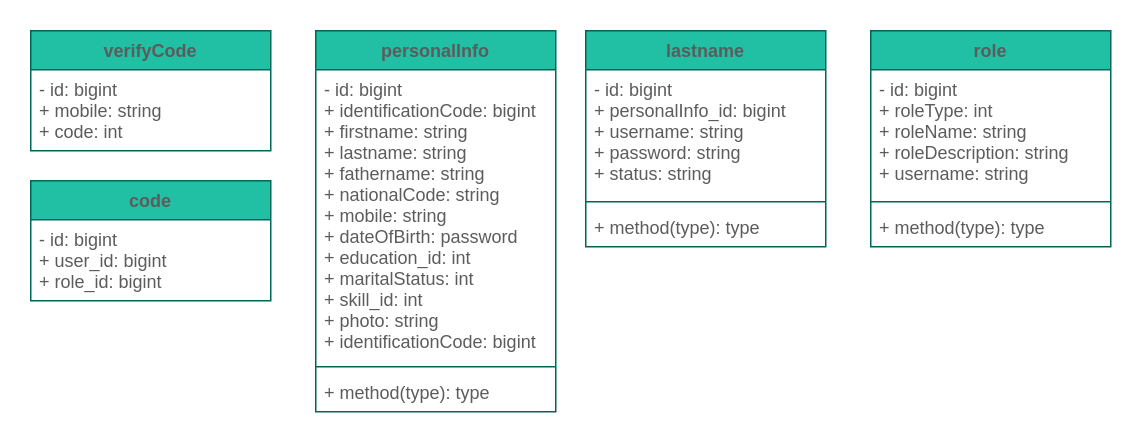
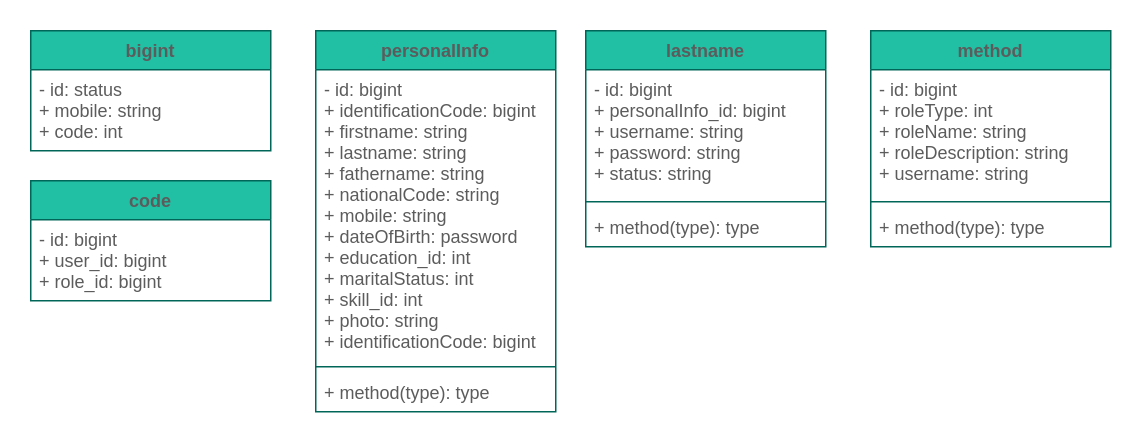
(150, 51) -> (150, 51)
(990, 51) -> (990, 51)
(85, 90) -> (90, 90)
